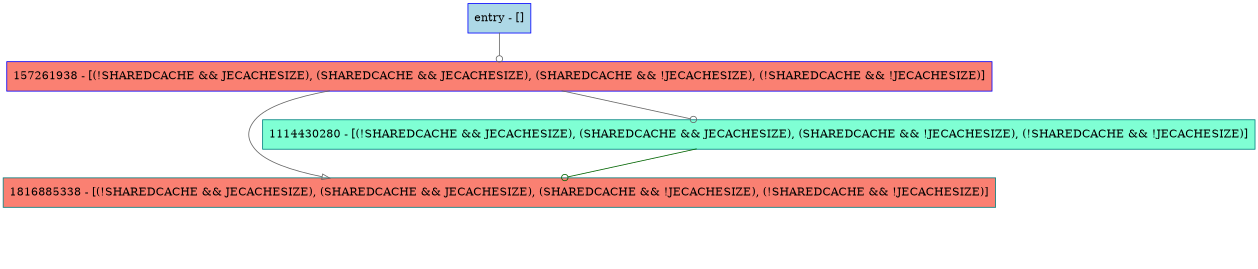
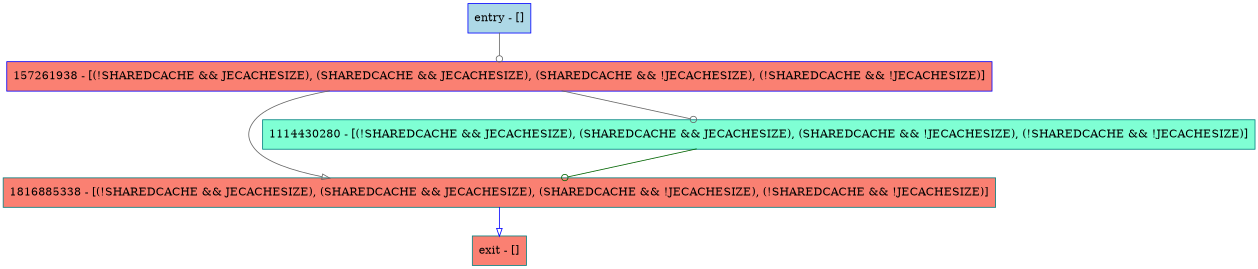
none -> (499, 251)
